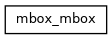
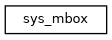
(56, 20) -> (56, 20)
